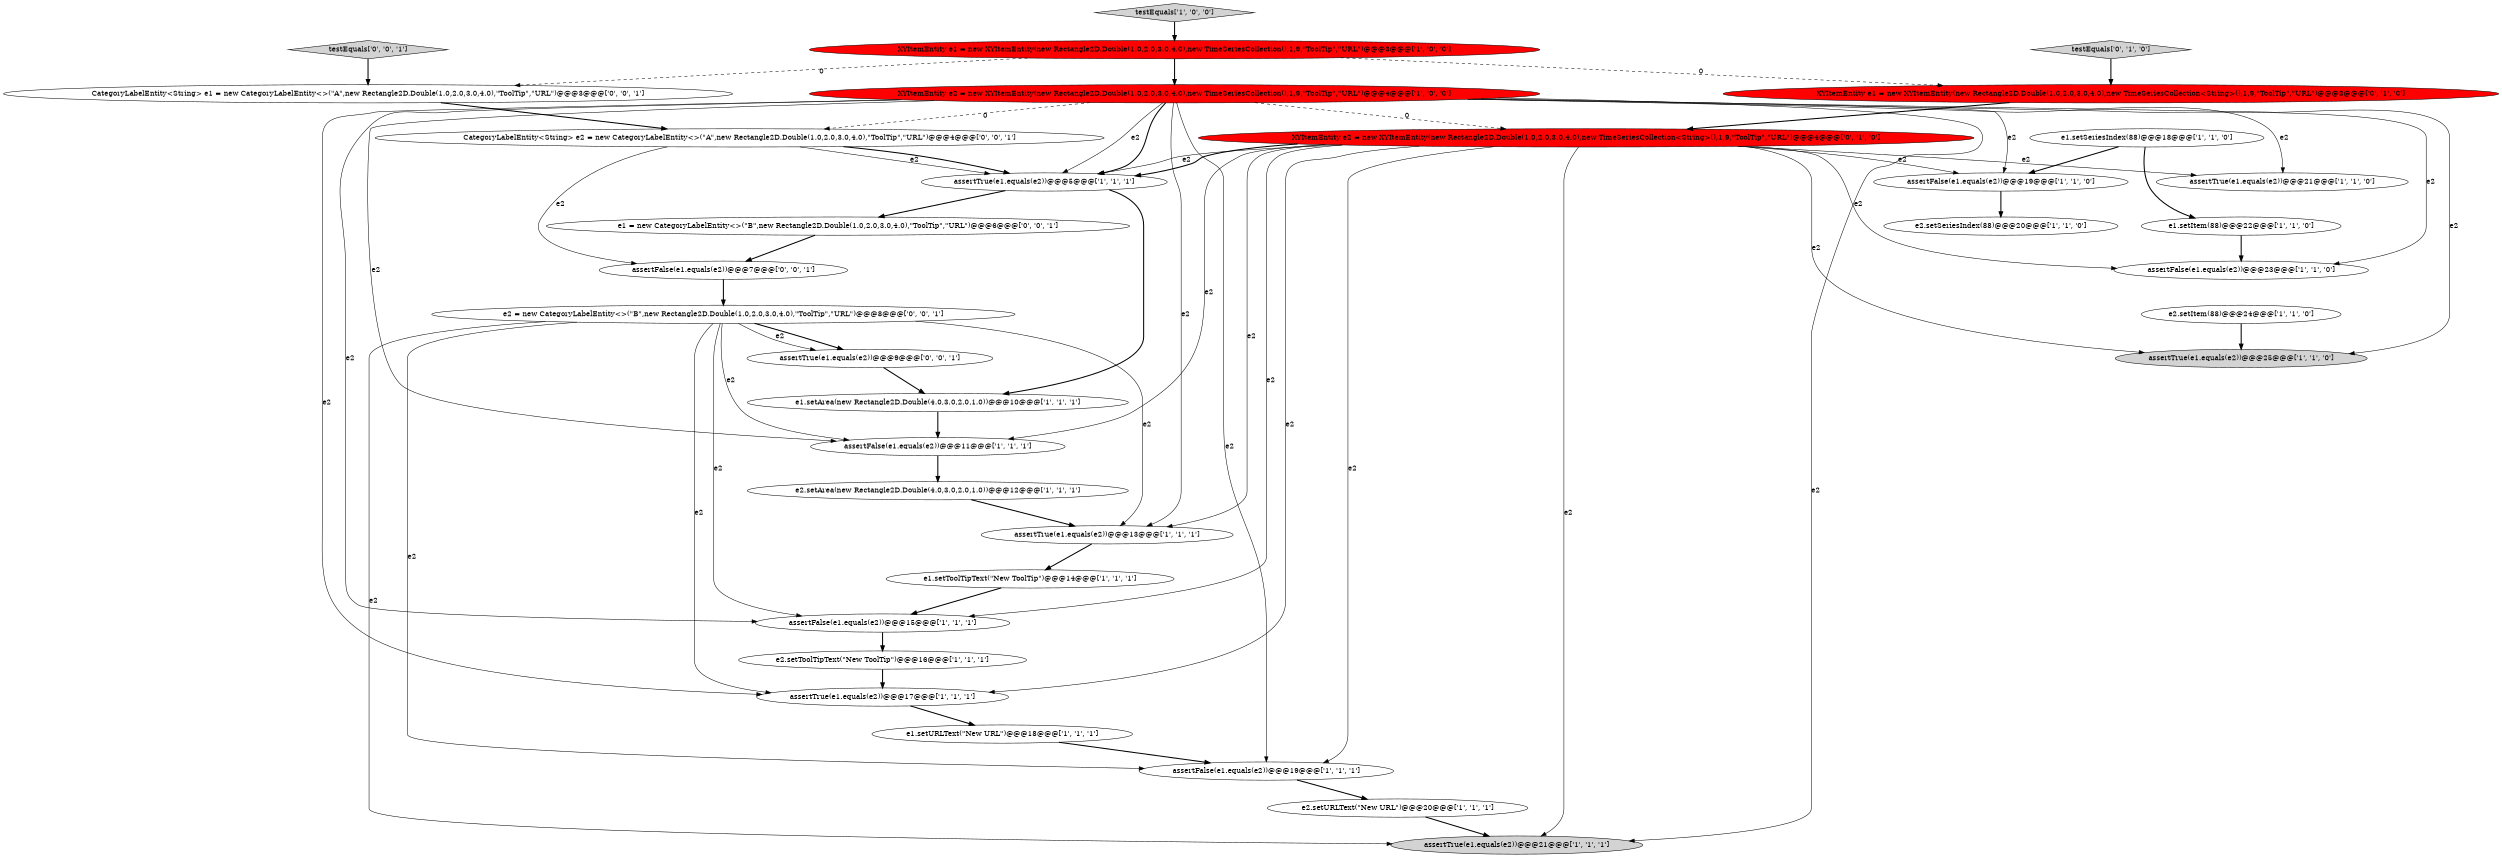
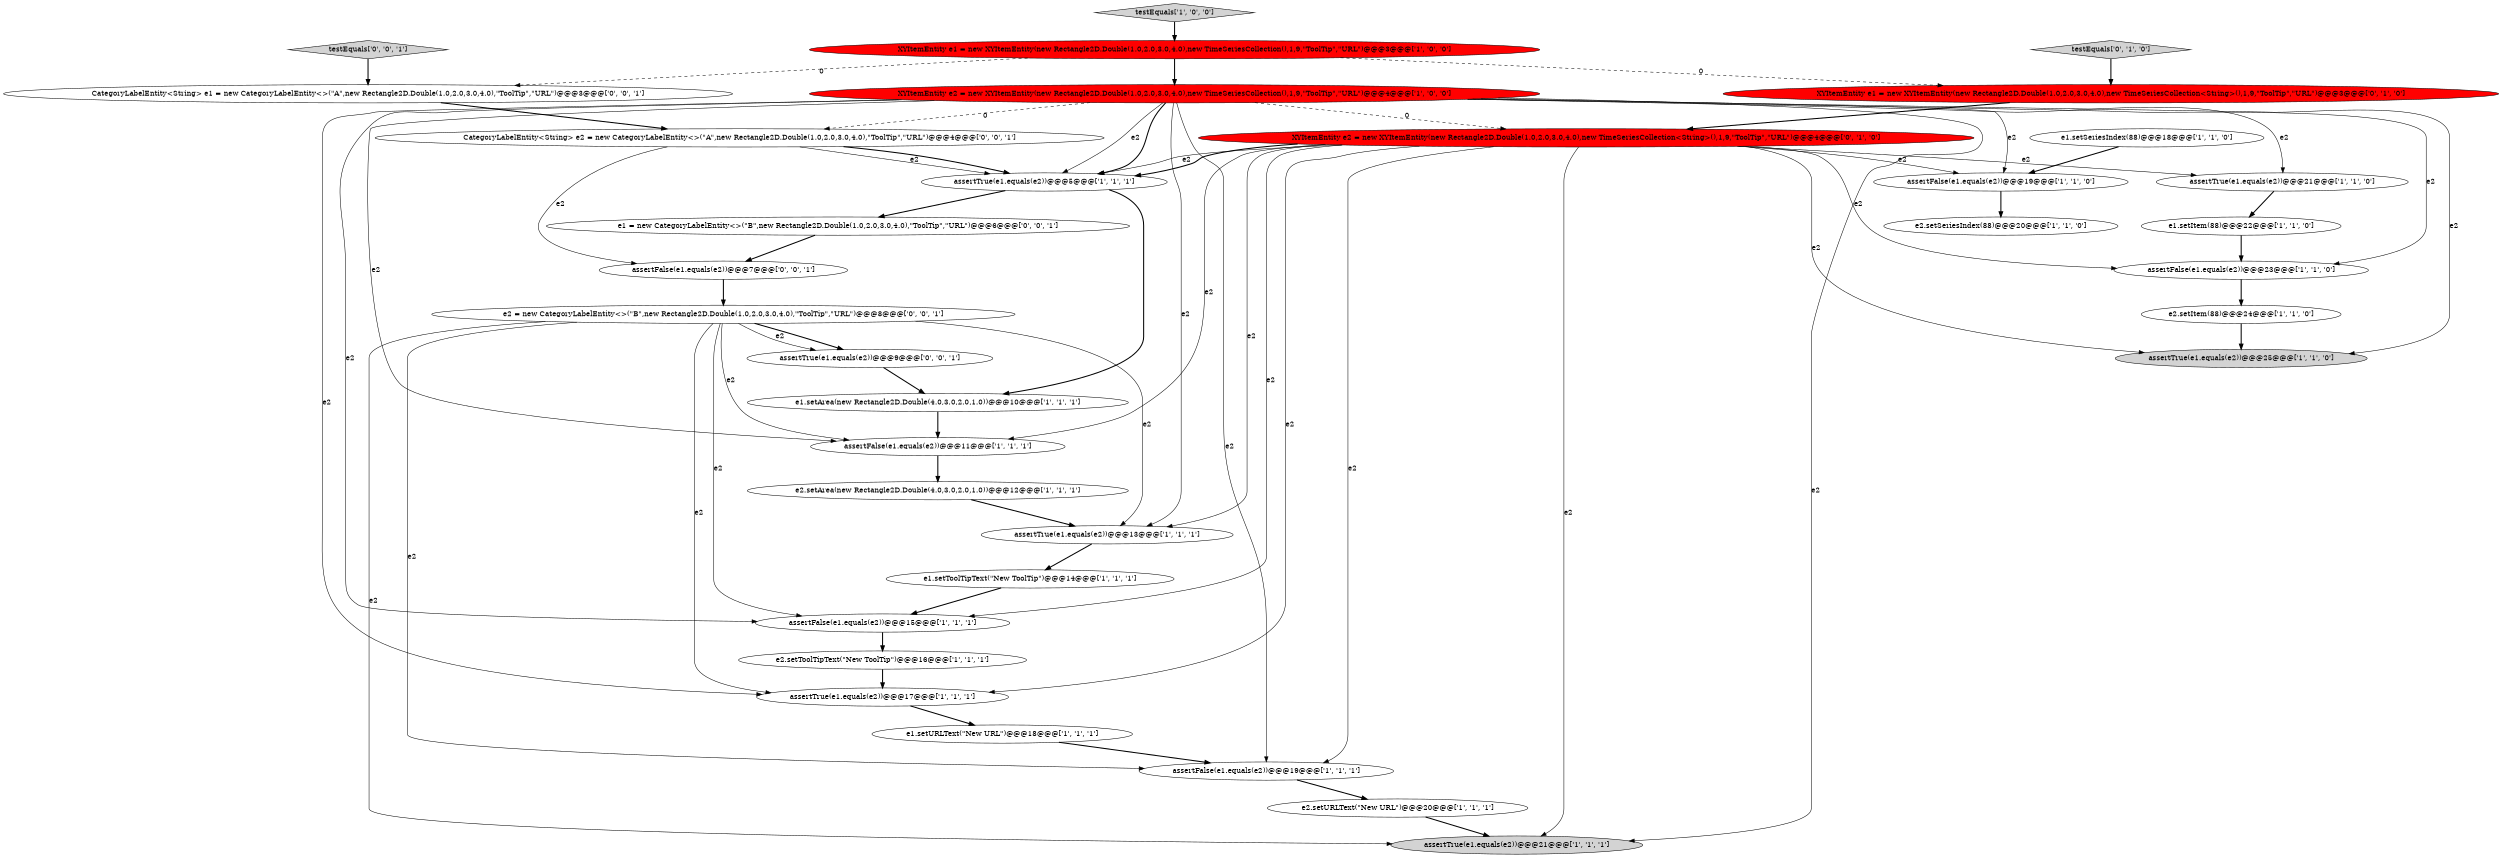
(2152, 191) -> (2264, 202)
none -> (2241, 290)
